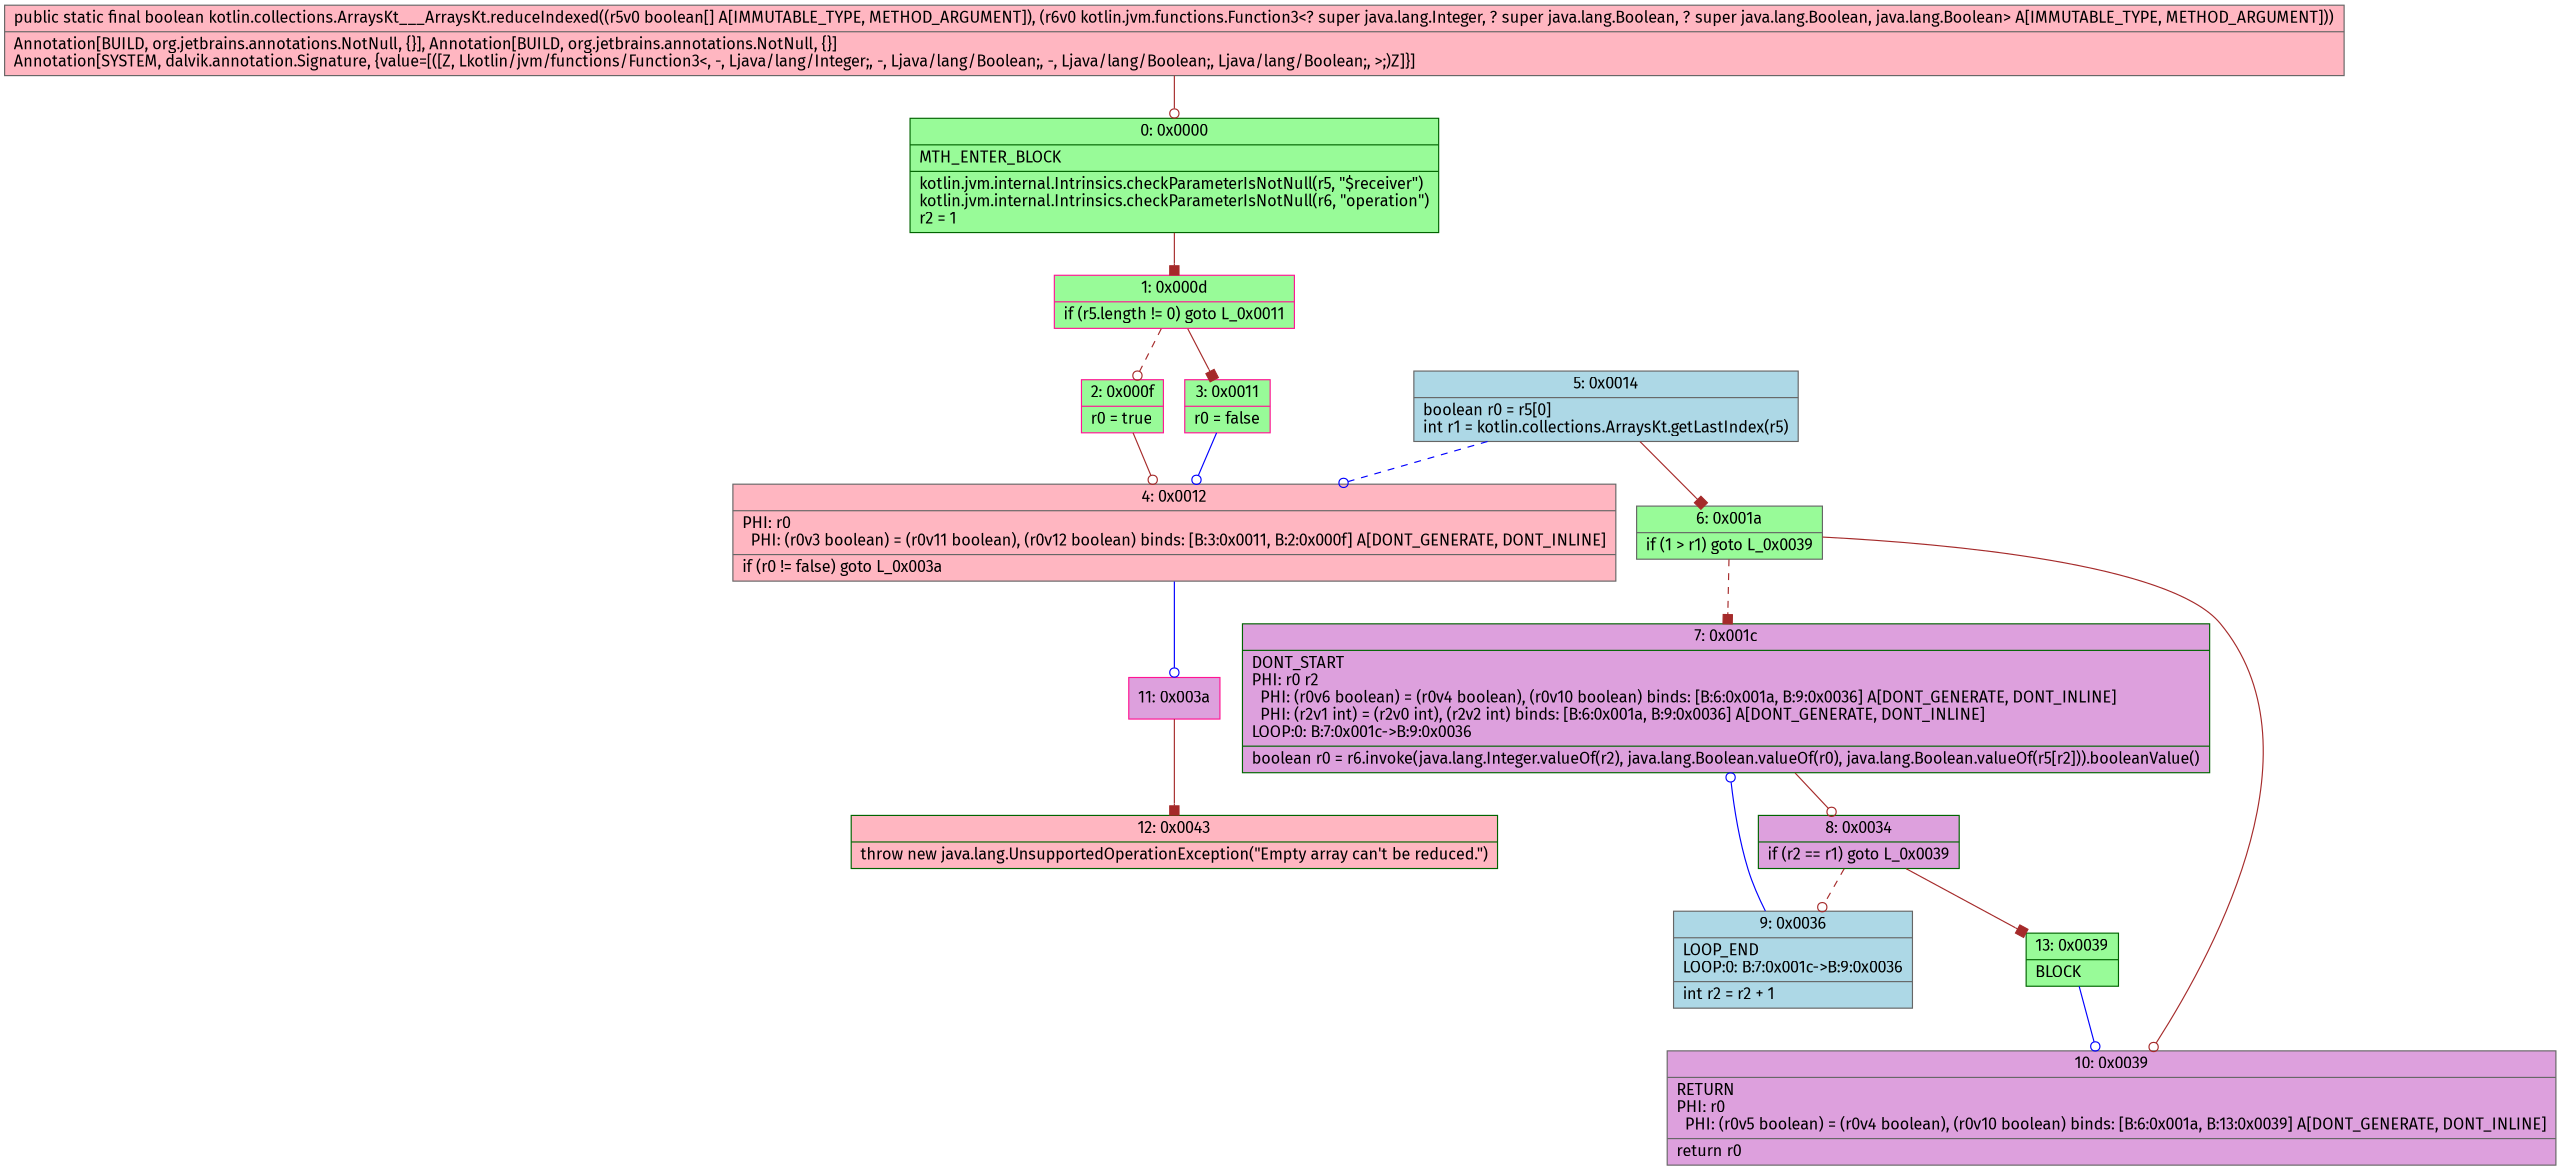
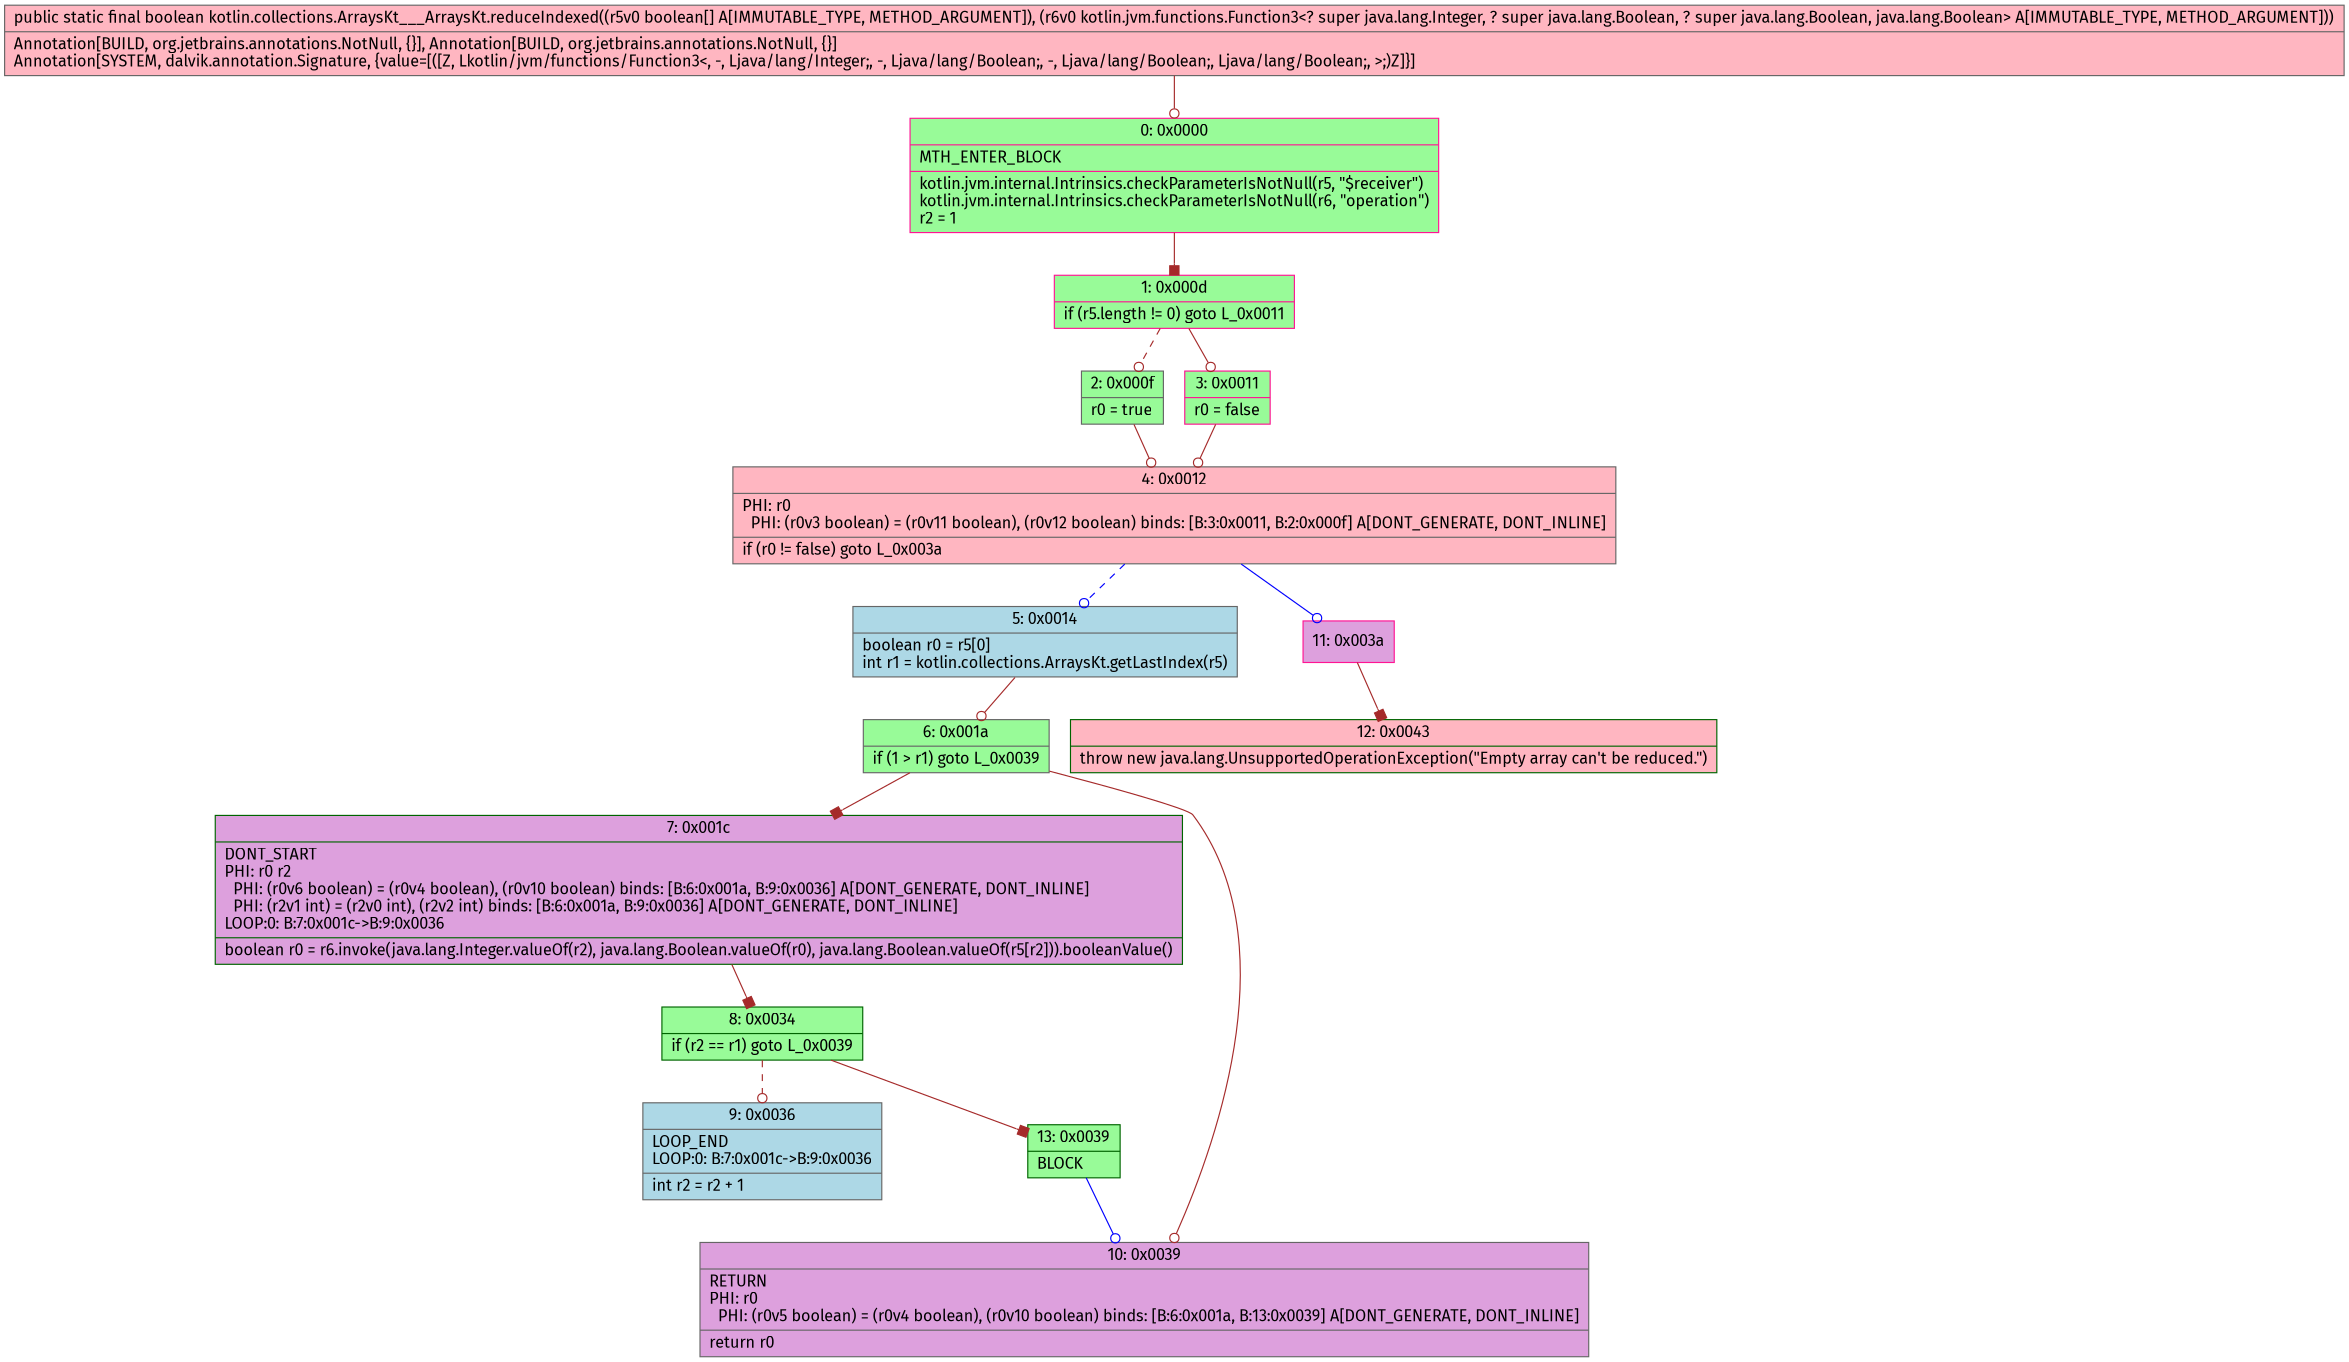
(1174, 175) -> (1174, 175)
(1198, 349) -> (1199, 346)
(1122, 406) -> (1122, 398)
(1207, 454) -> (1208, 441)
(1418, 462) -> (1106, 582)
(1668, 470) -> (1000, 695)
(1728, 586) -> (876, 791)
(1812, 791) -> (739, 980)
(1859, 842) -> (762, 1034)
(1742, 848) -> none
